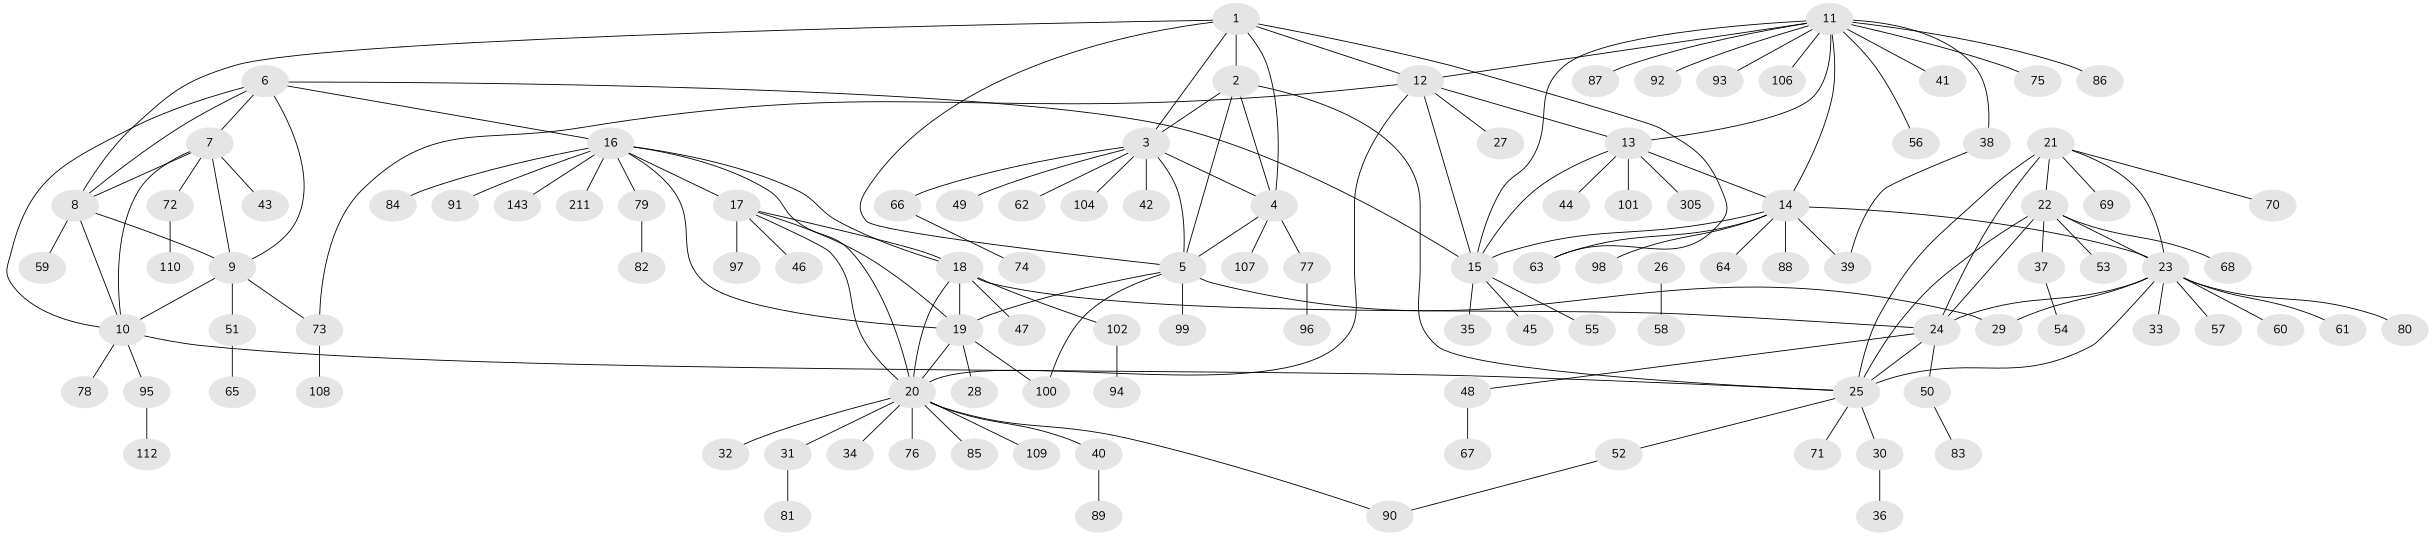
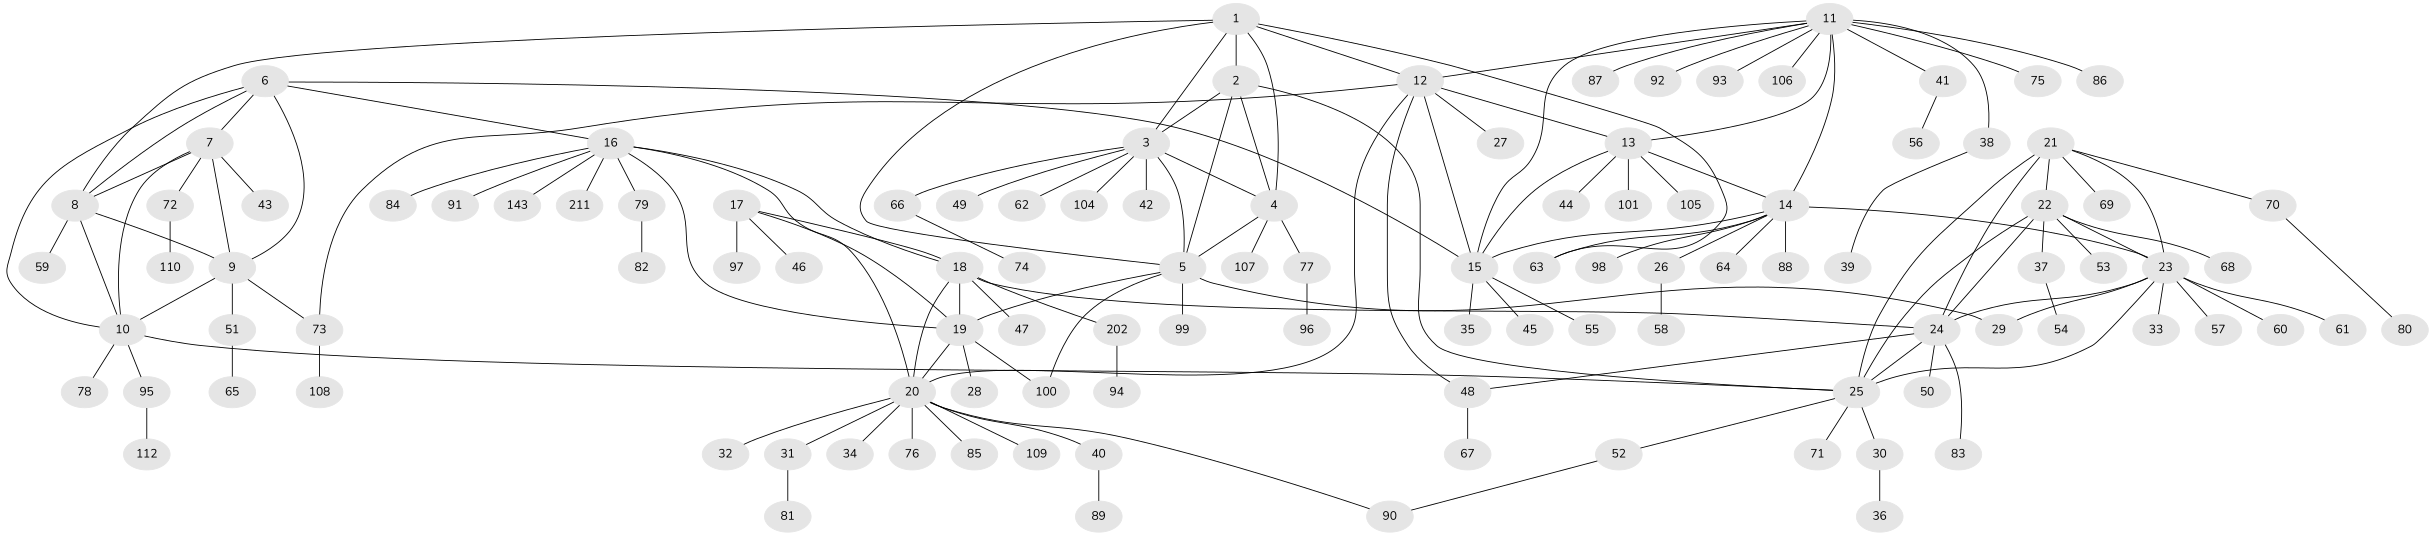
(1882, 76) -> (1929, 112)
(674, 174) -> none
(1691, 206) -> (1691, 206)
(1817, 237) -> (1723, 237)
none -> (1387, 249)
(847, 280) -> none
(2285, 299) -> (2339, 268)
(1117, 330) -> (1117, 330)
(1943, 423) -> (1961, 390)
